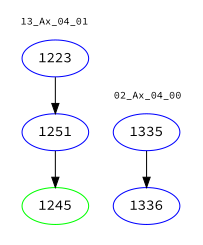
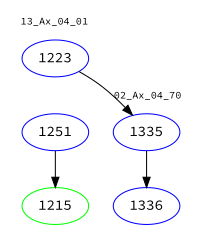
(55, 90) -> (112, 95)
(148, 96) -> (148, 96)
(55, 206) -> (55, 206)
